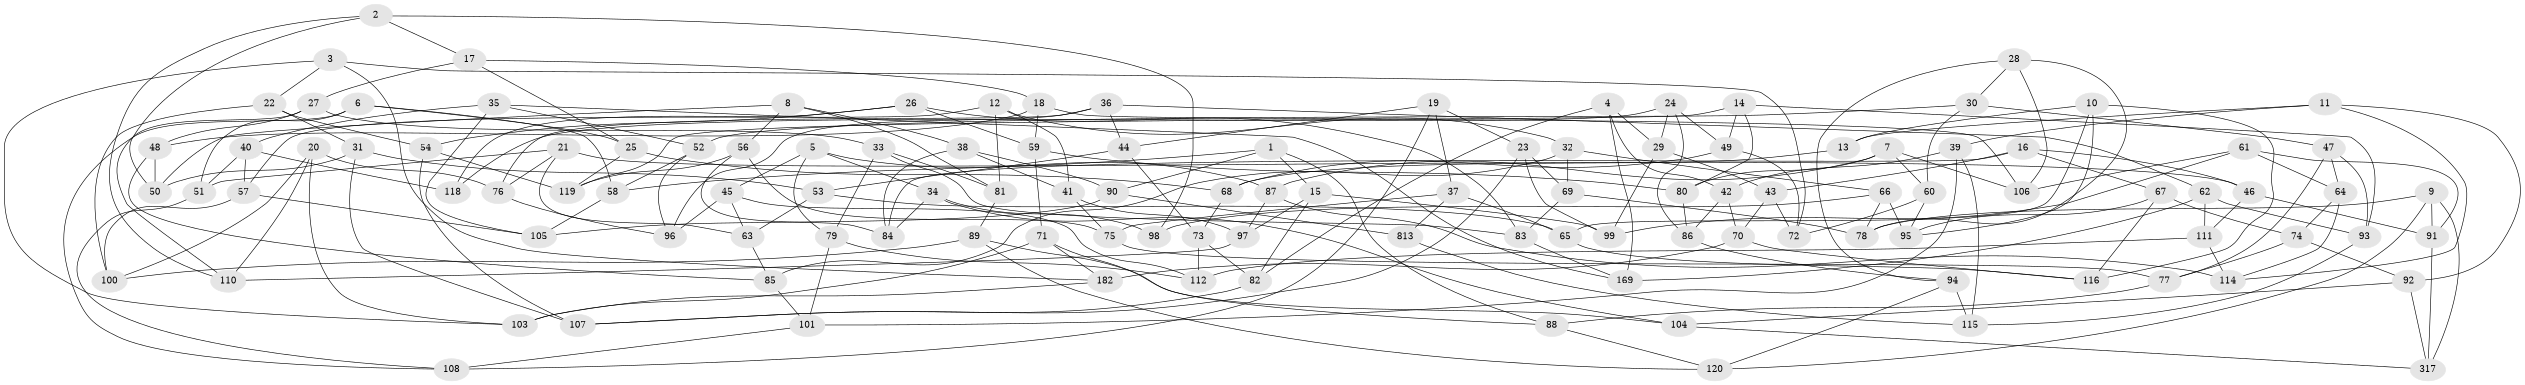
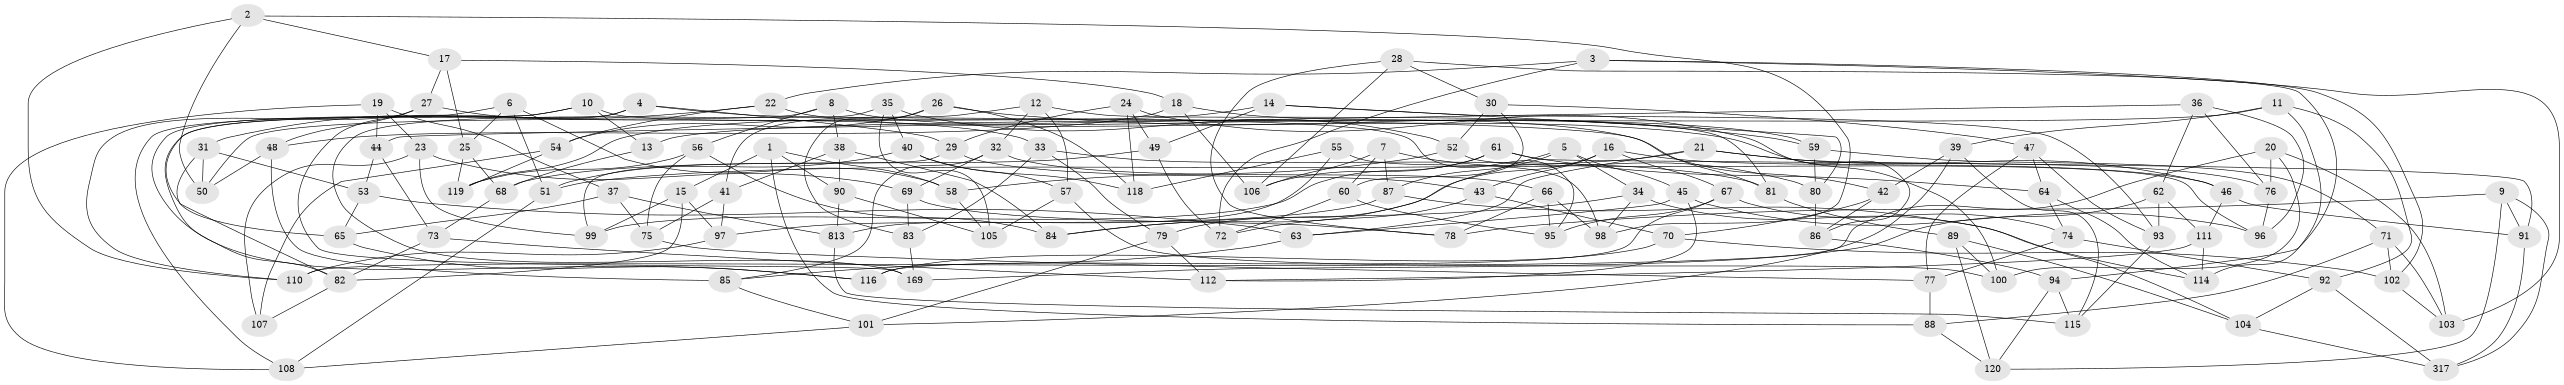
none -> (1337, 148)
(418, 271) -> (230, 228)
(1105, 281) -> (2392, 281)
